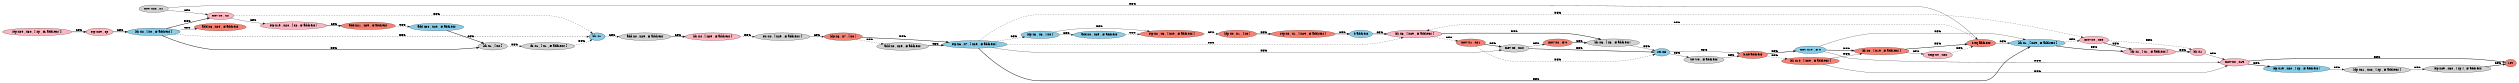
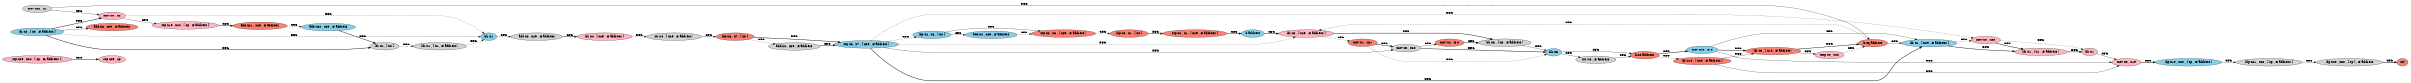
(119, 32) -> none
(1662, 52) -> (1554, 52)
(2376, 59) -> none
